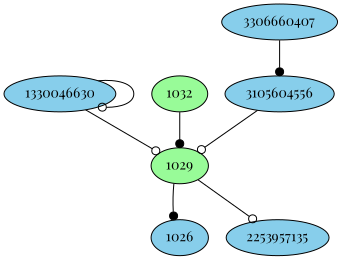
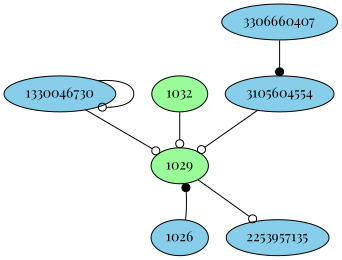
(60, 94) -> (60, 94)
(280, 94) -> (280, 94)
(180, 126) -> (180, 126)
(173, 198) -> (186, 206)
